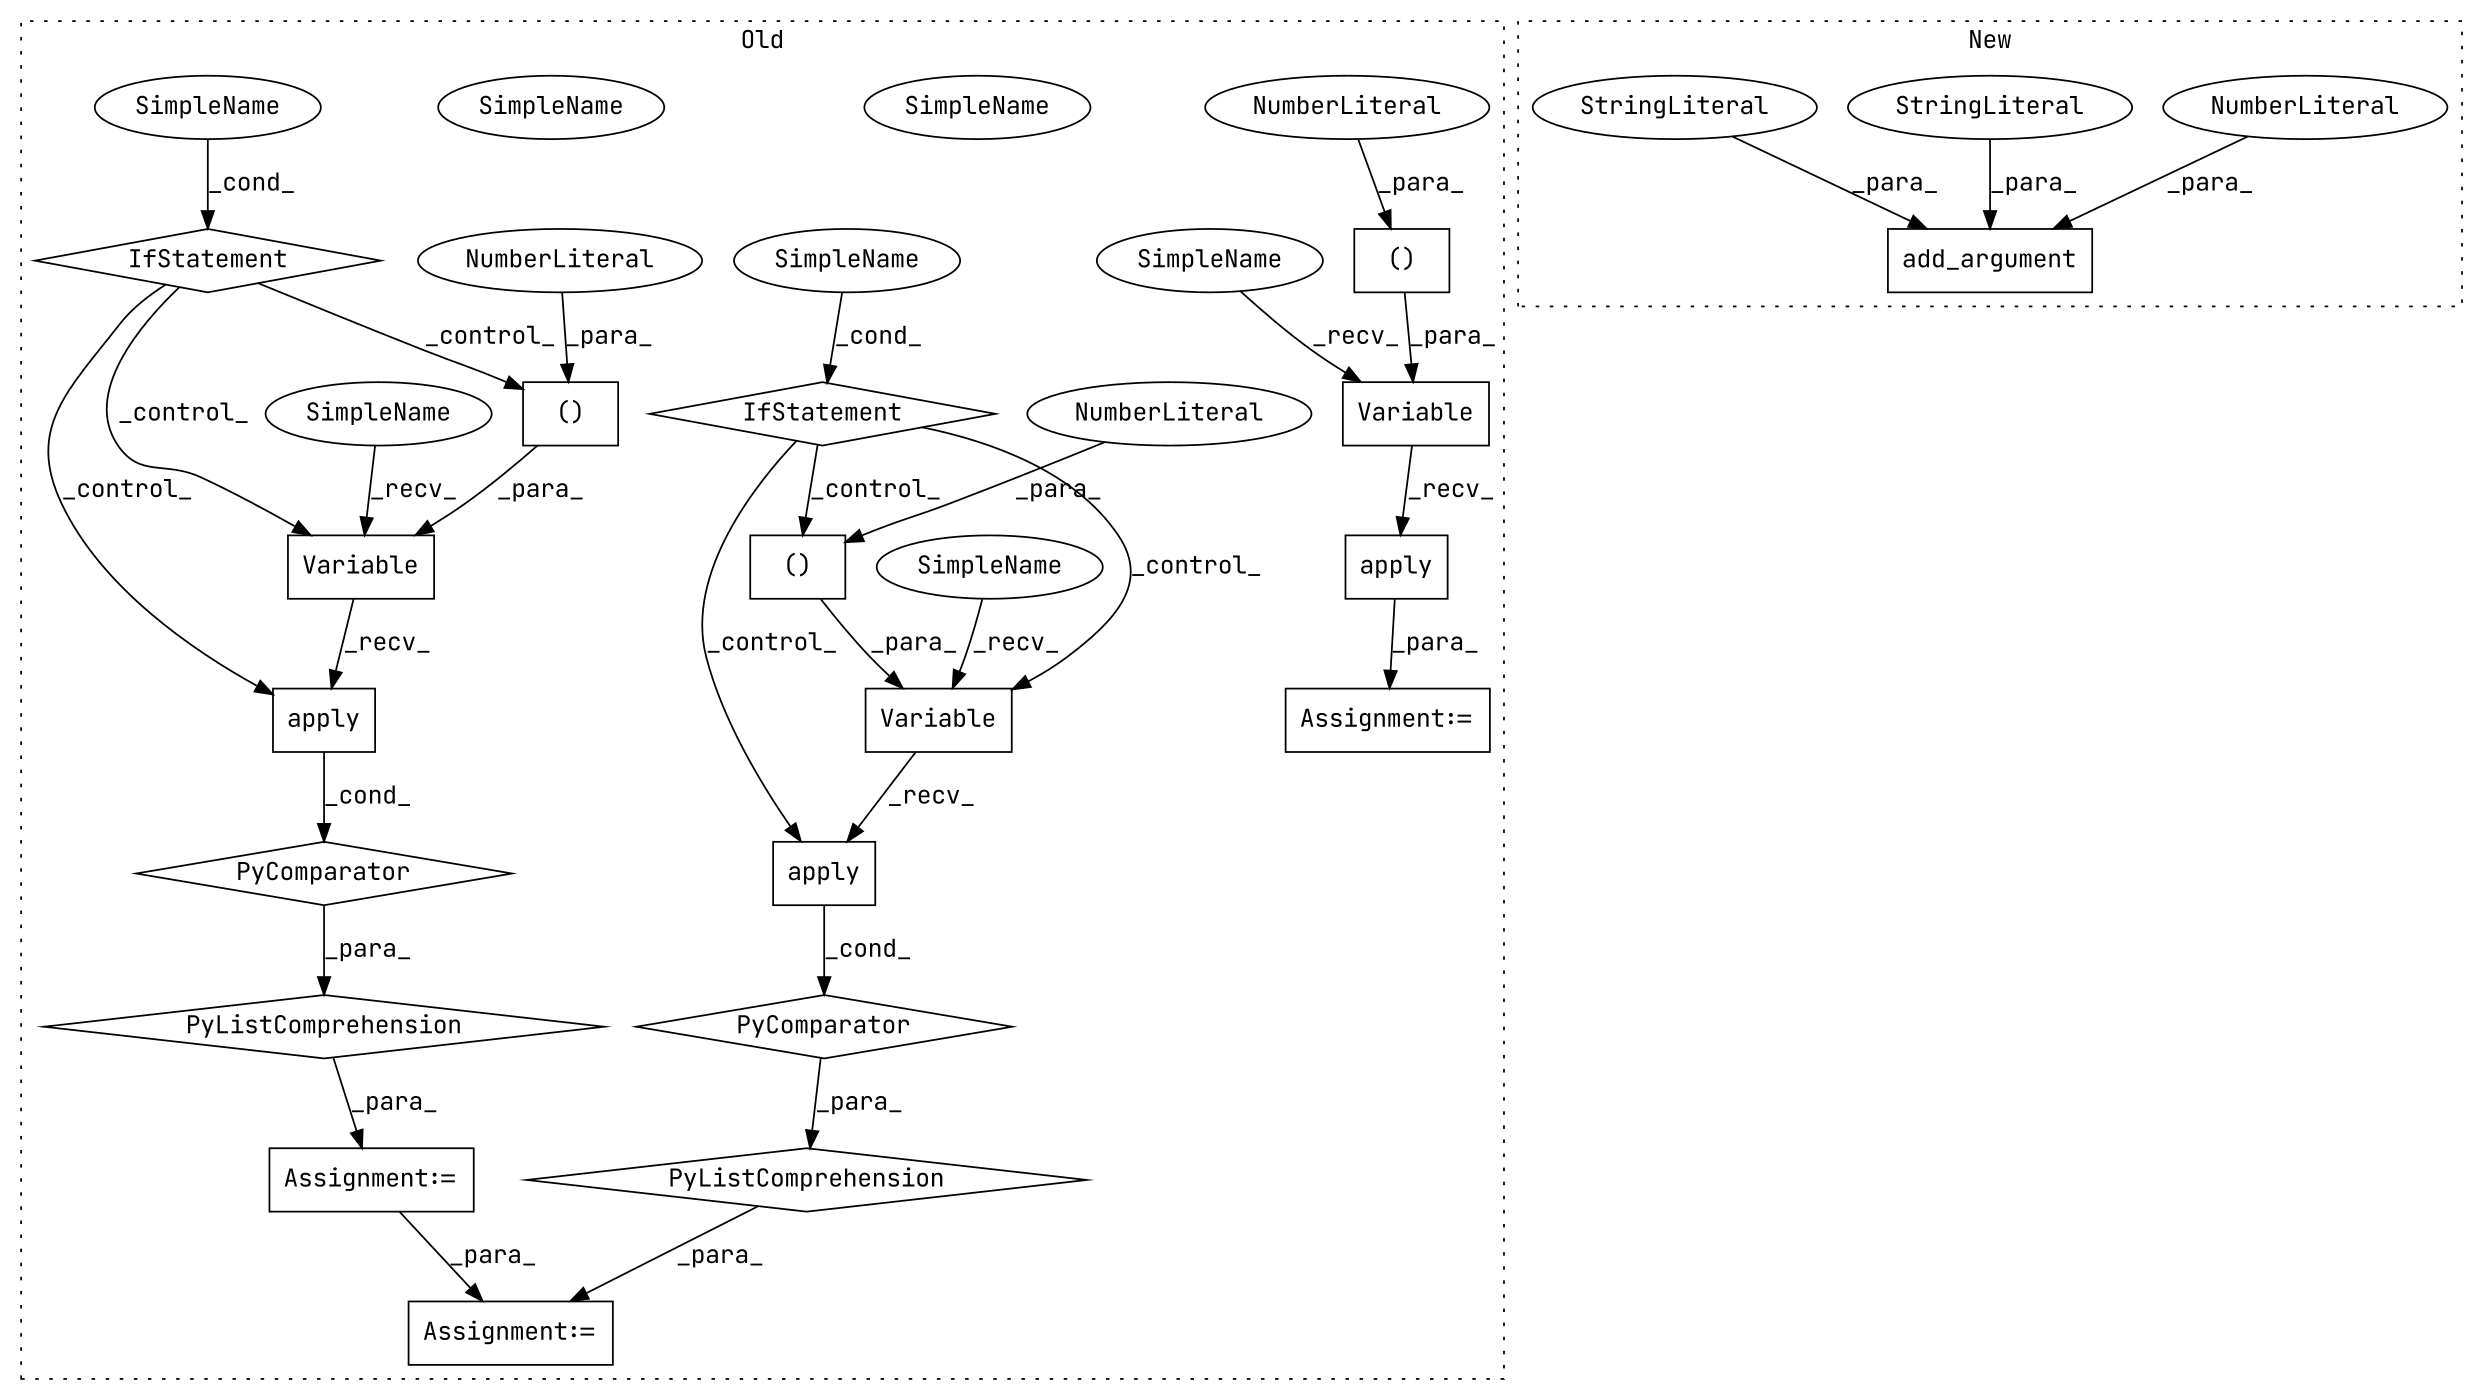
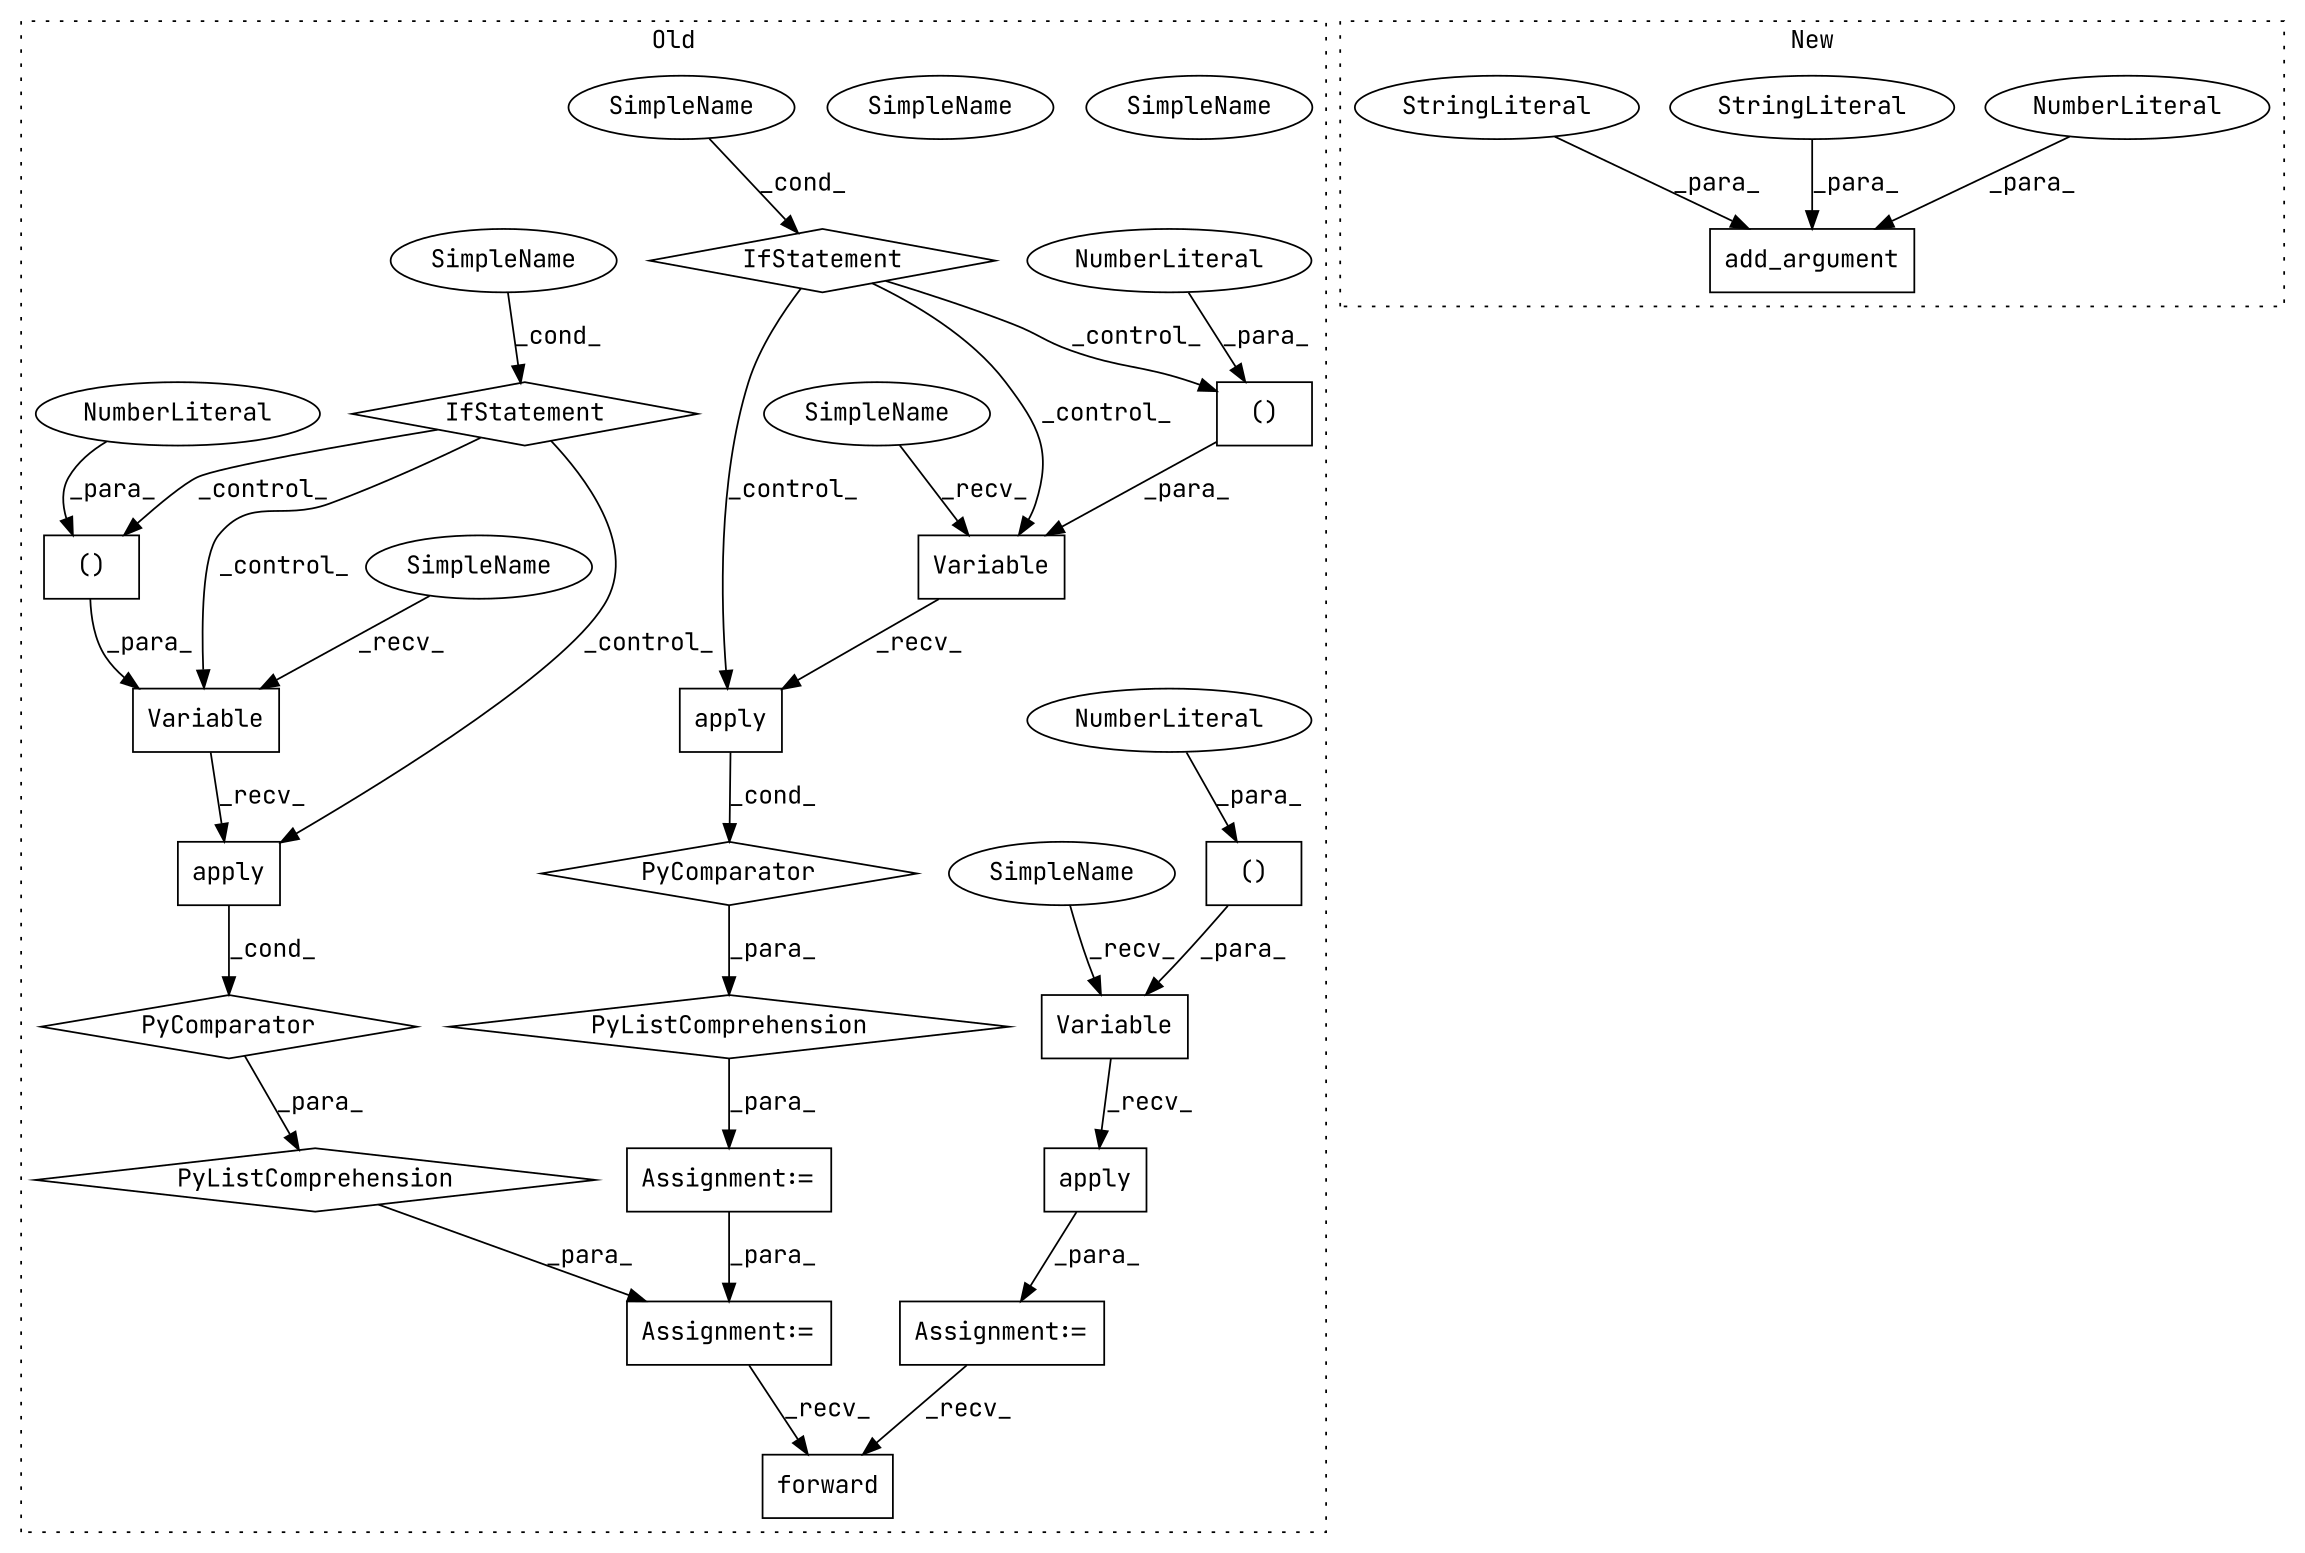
none -> (828, 1486)
